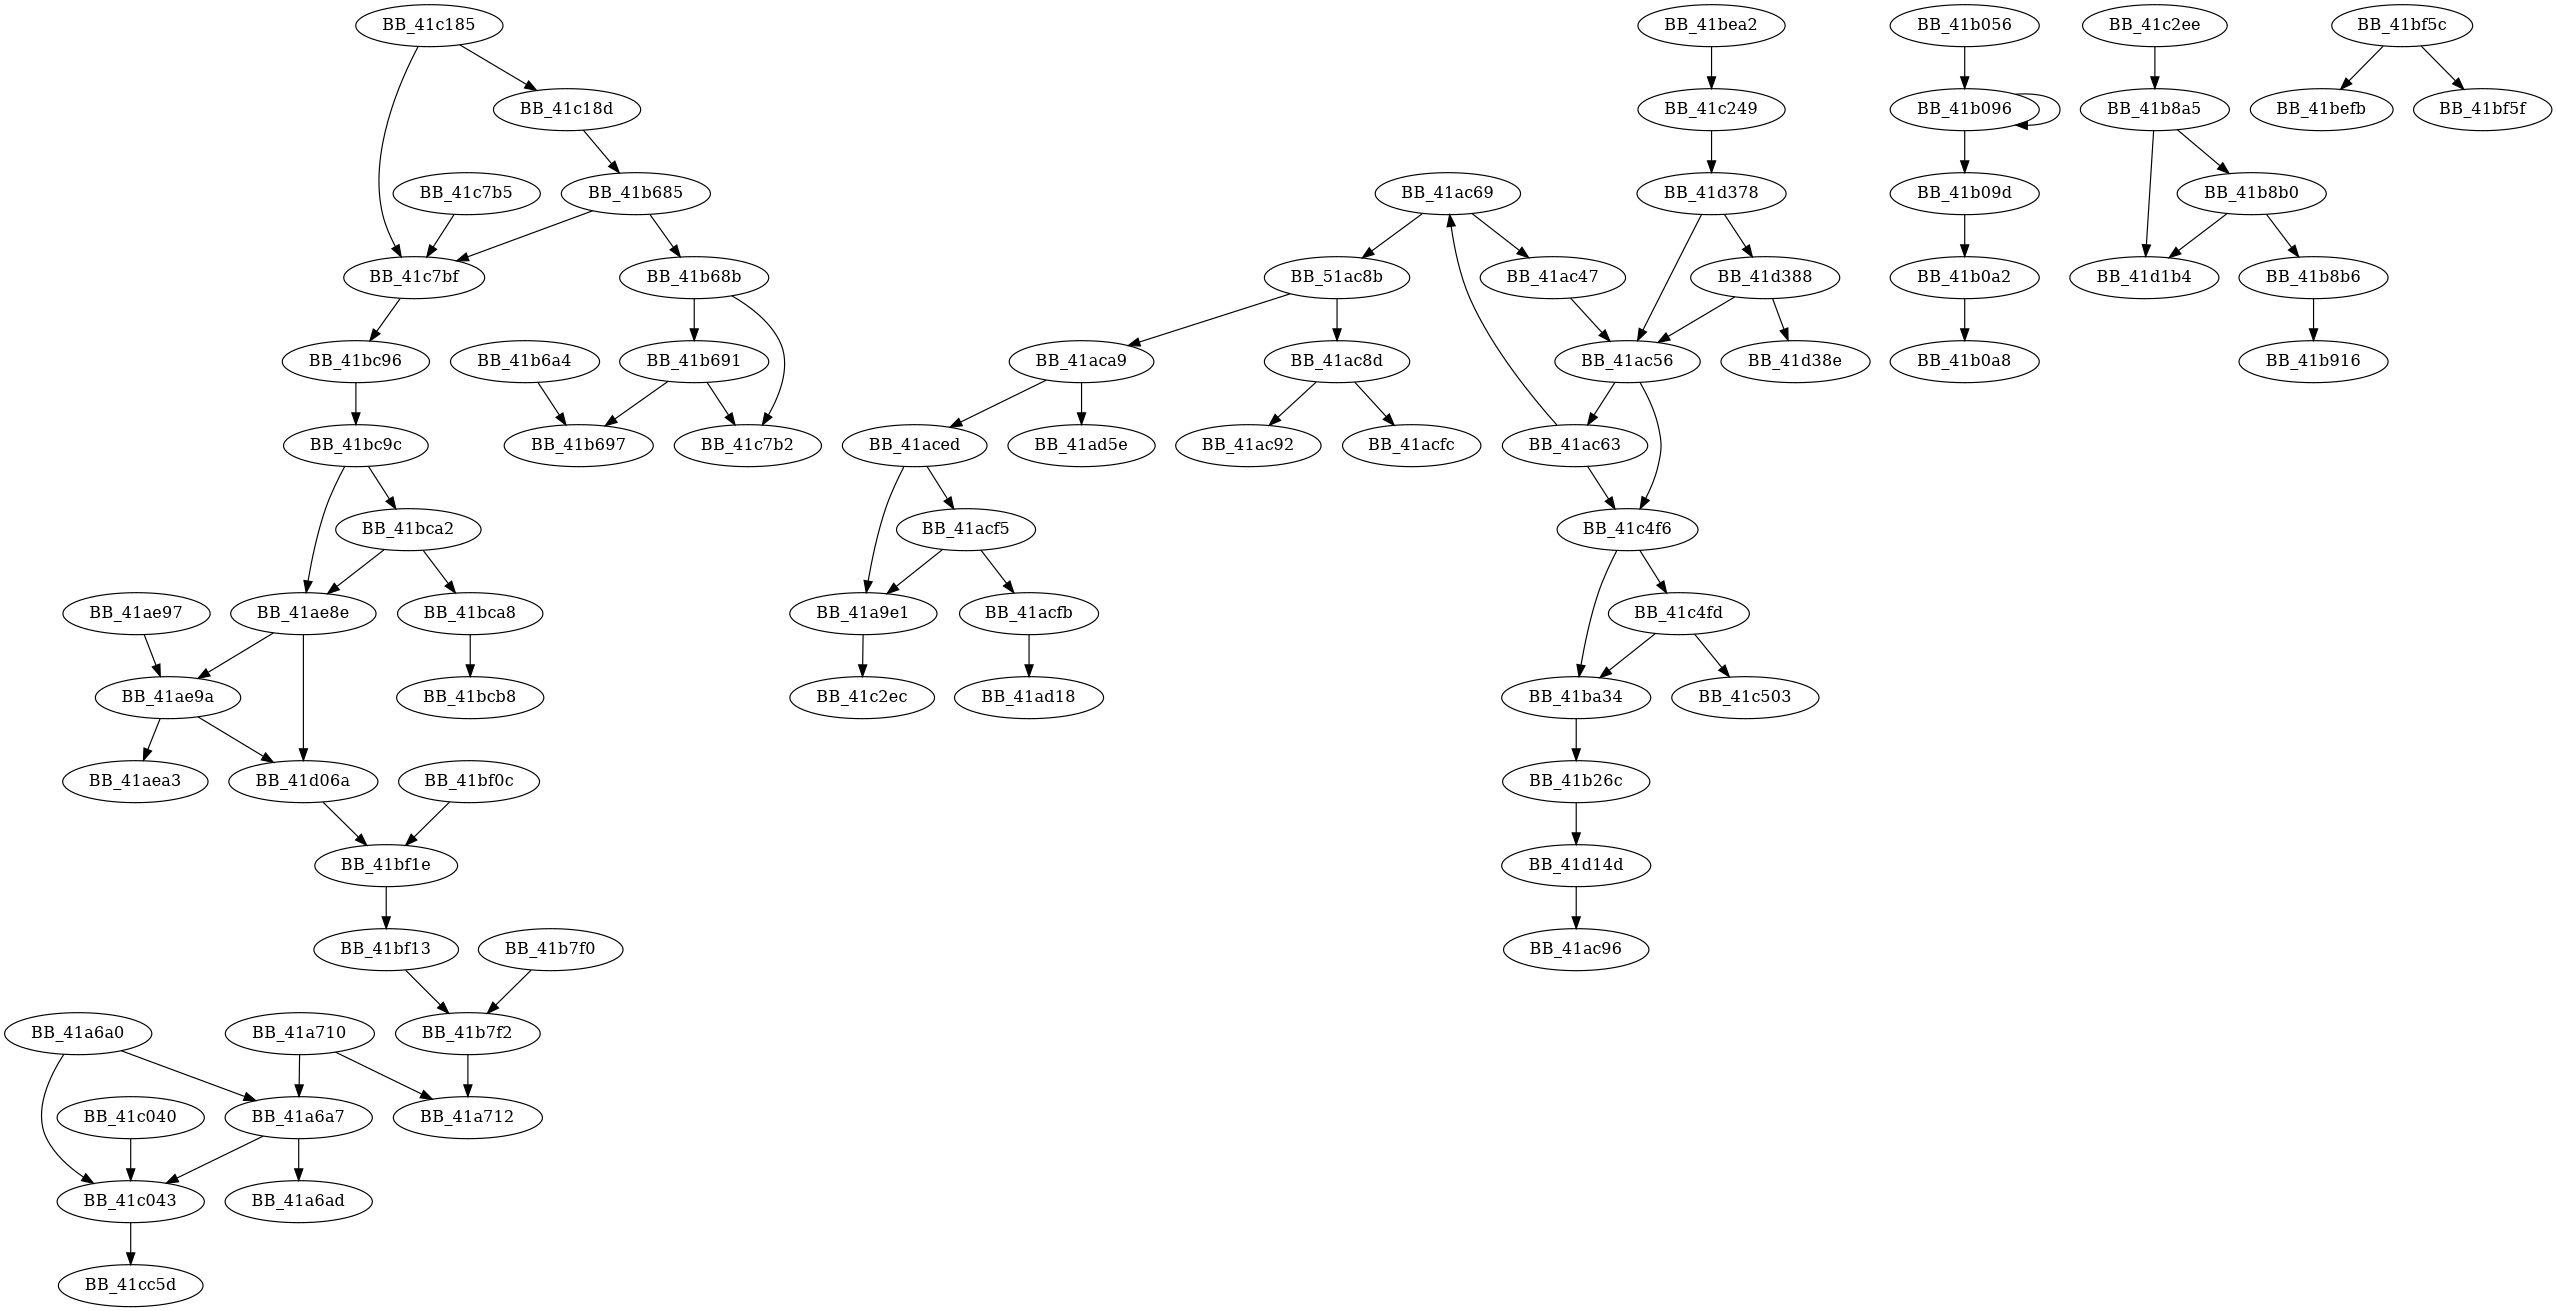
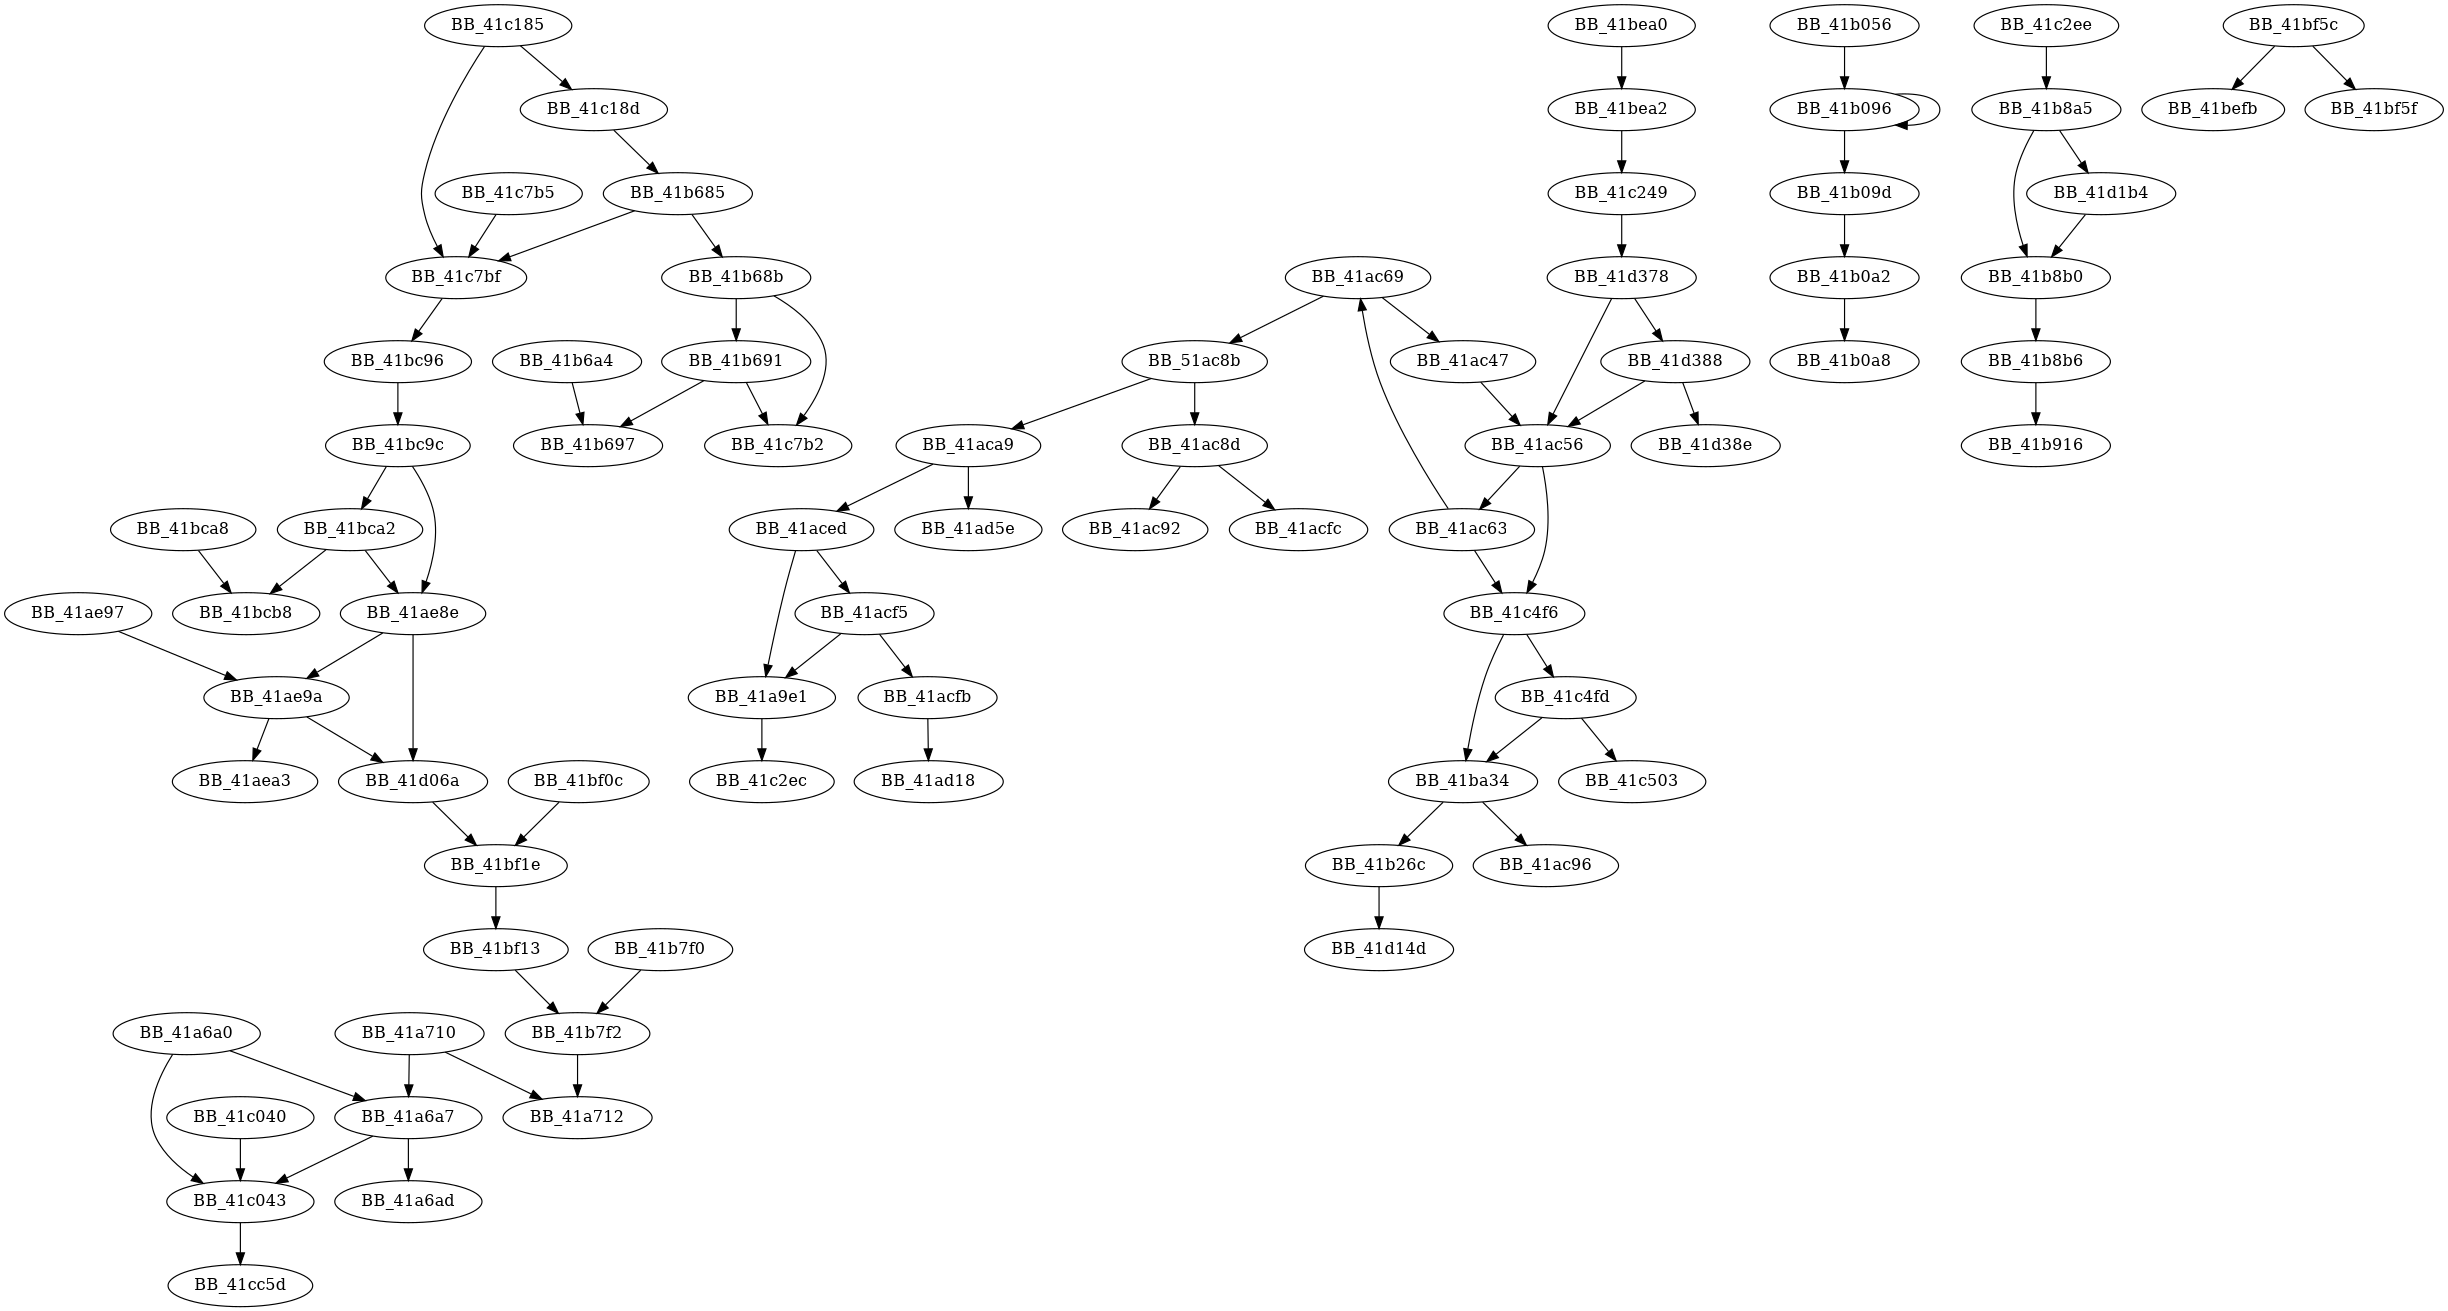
none -> (1622, 26)
(2203, 232) -> (2072, 231)
(436, 567) -> (303, 568)
(1576, 902) -> (1500, 820)
